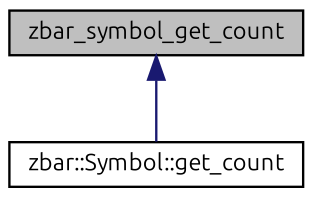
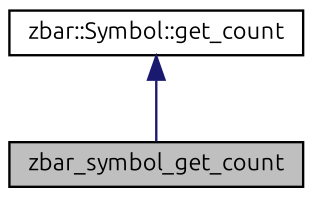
(156, 111) -> (156, 111)
